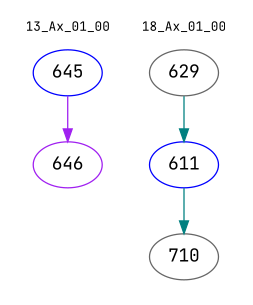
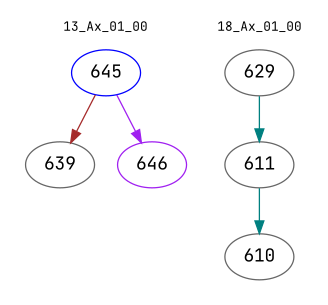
none -> (60, 165)
(184, 165) -> (259, 165)
(184, 257) -> (259, 257)
